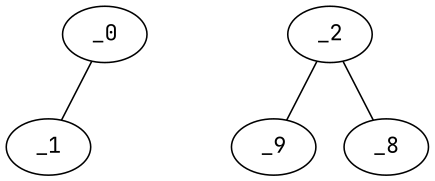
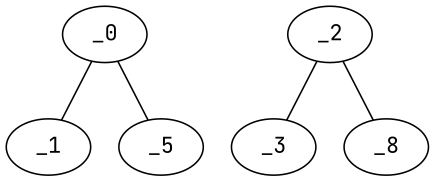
none -> (161, 147)
(274, 147) -> (274, 147)
